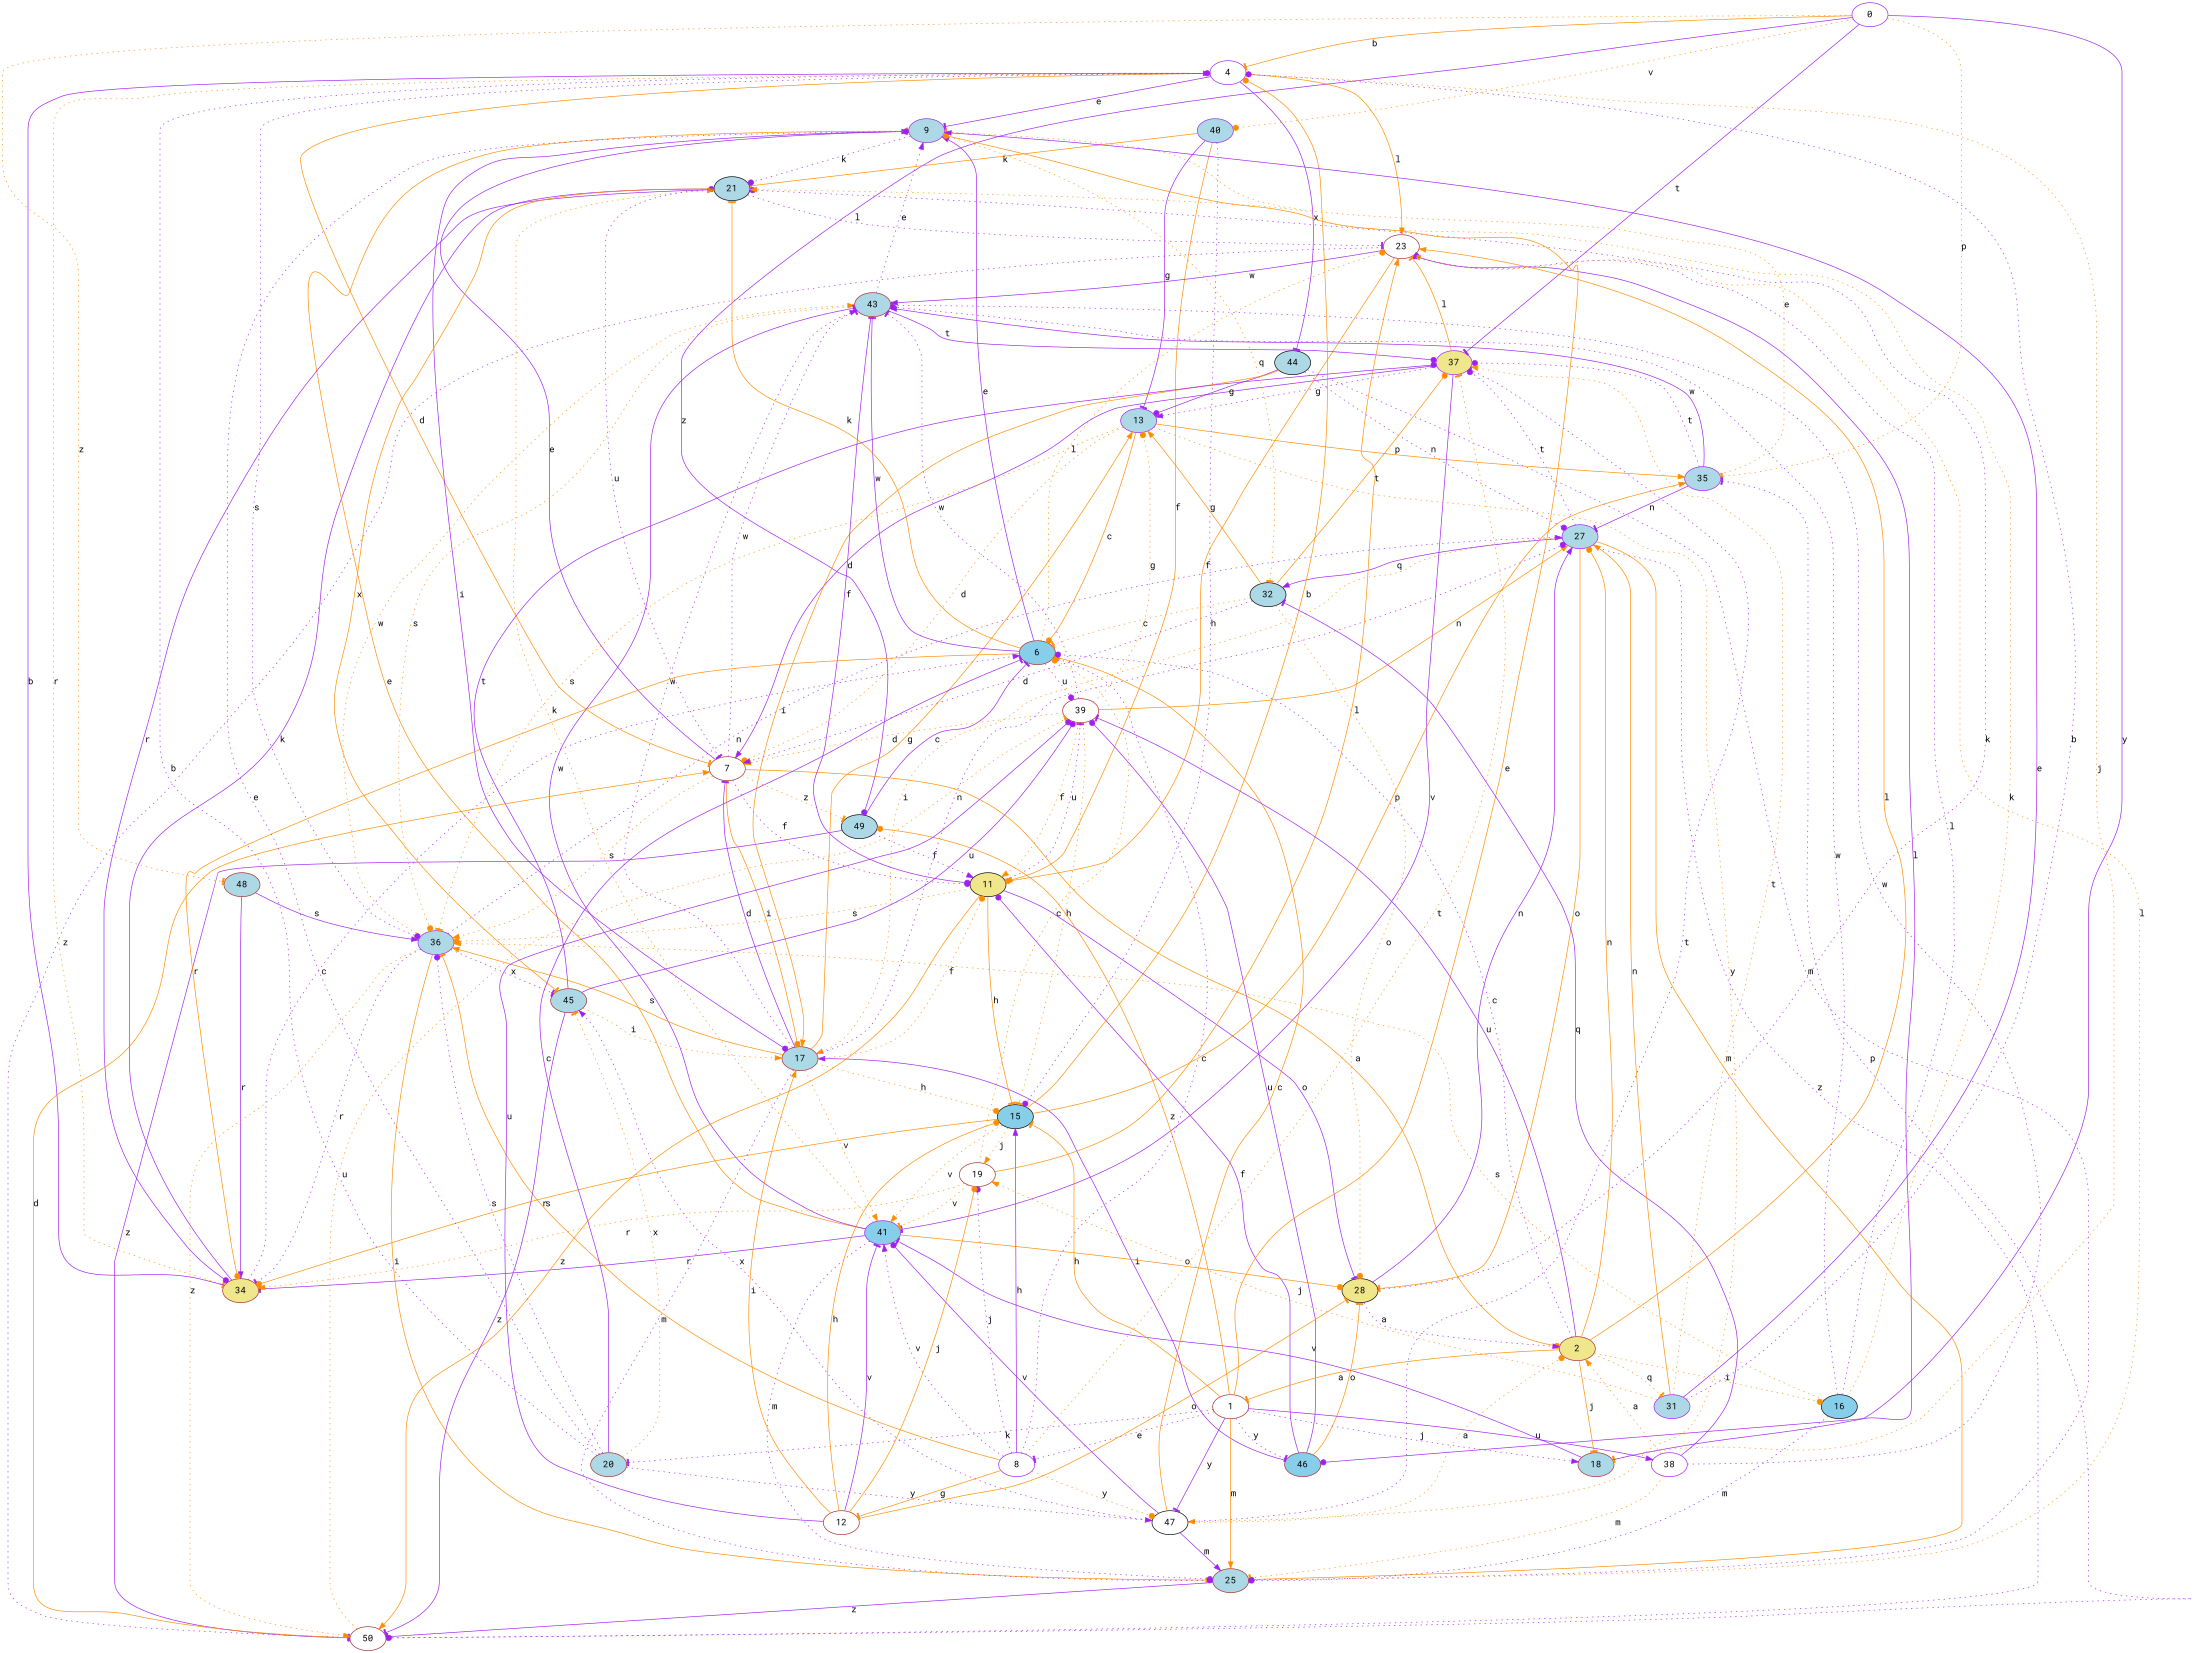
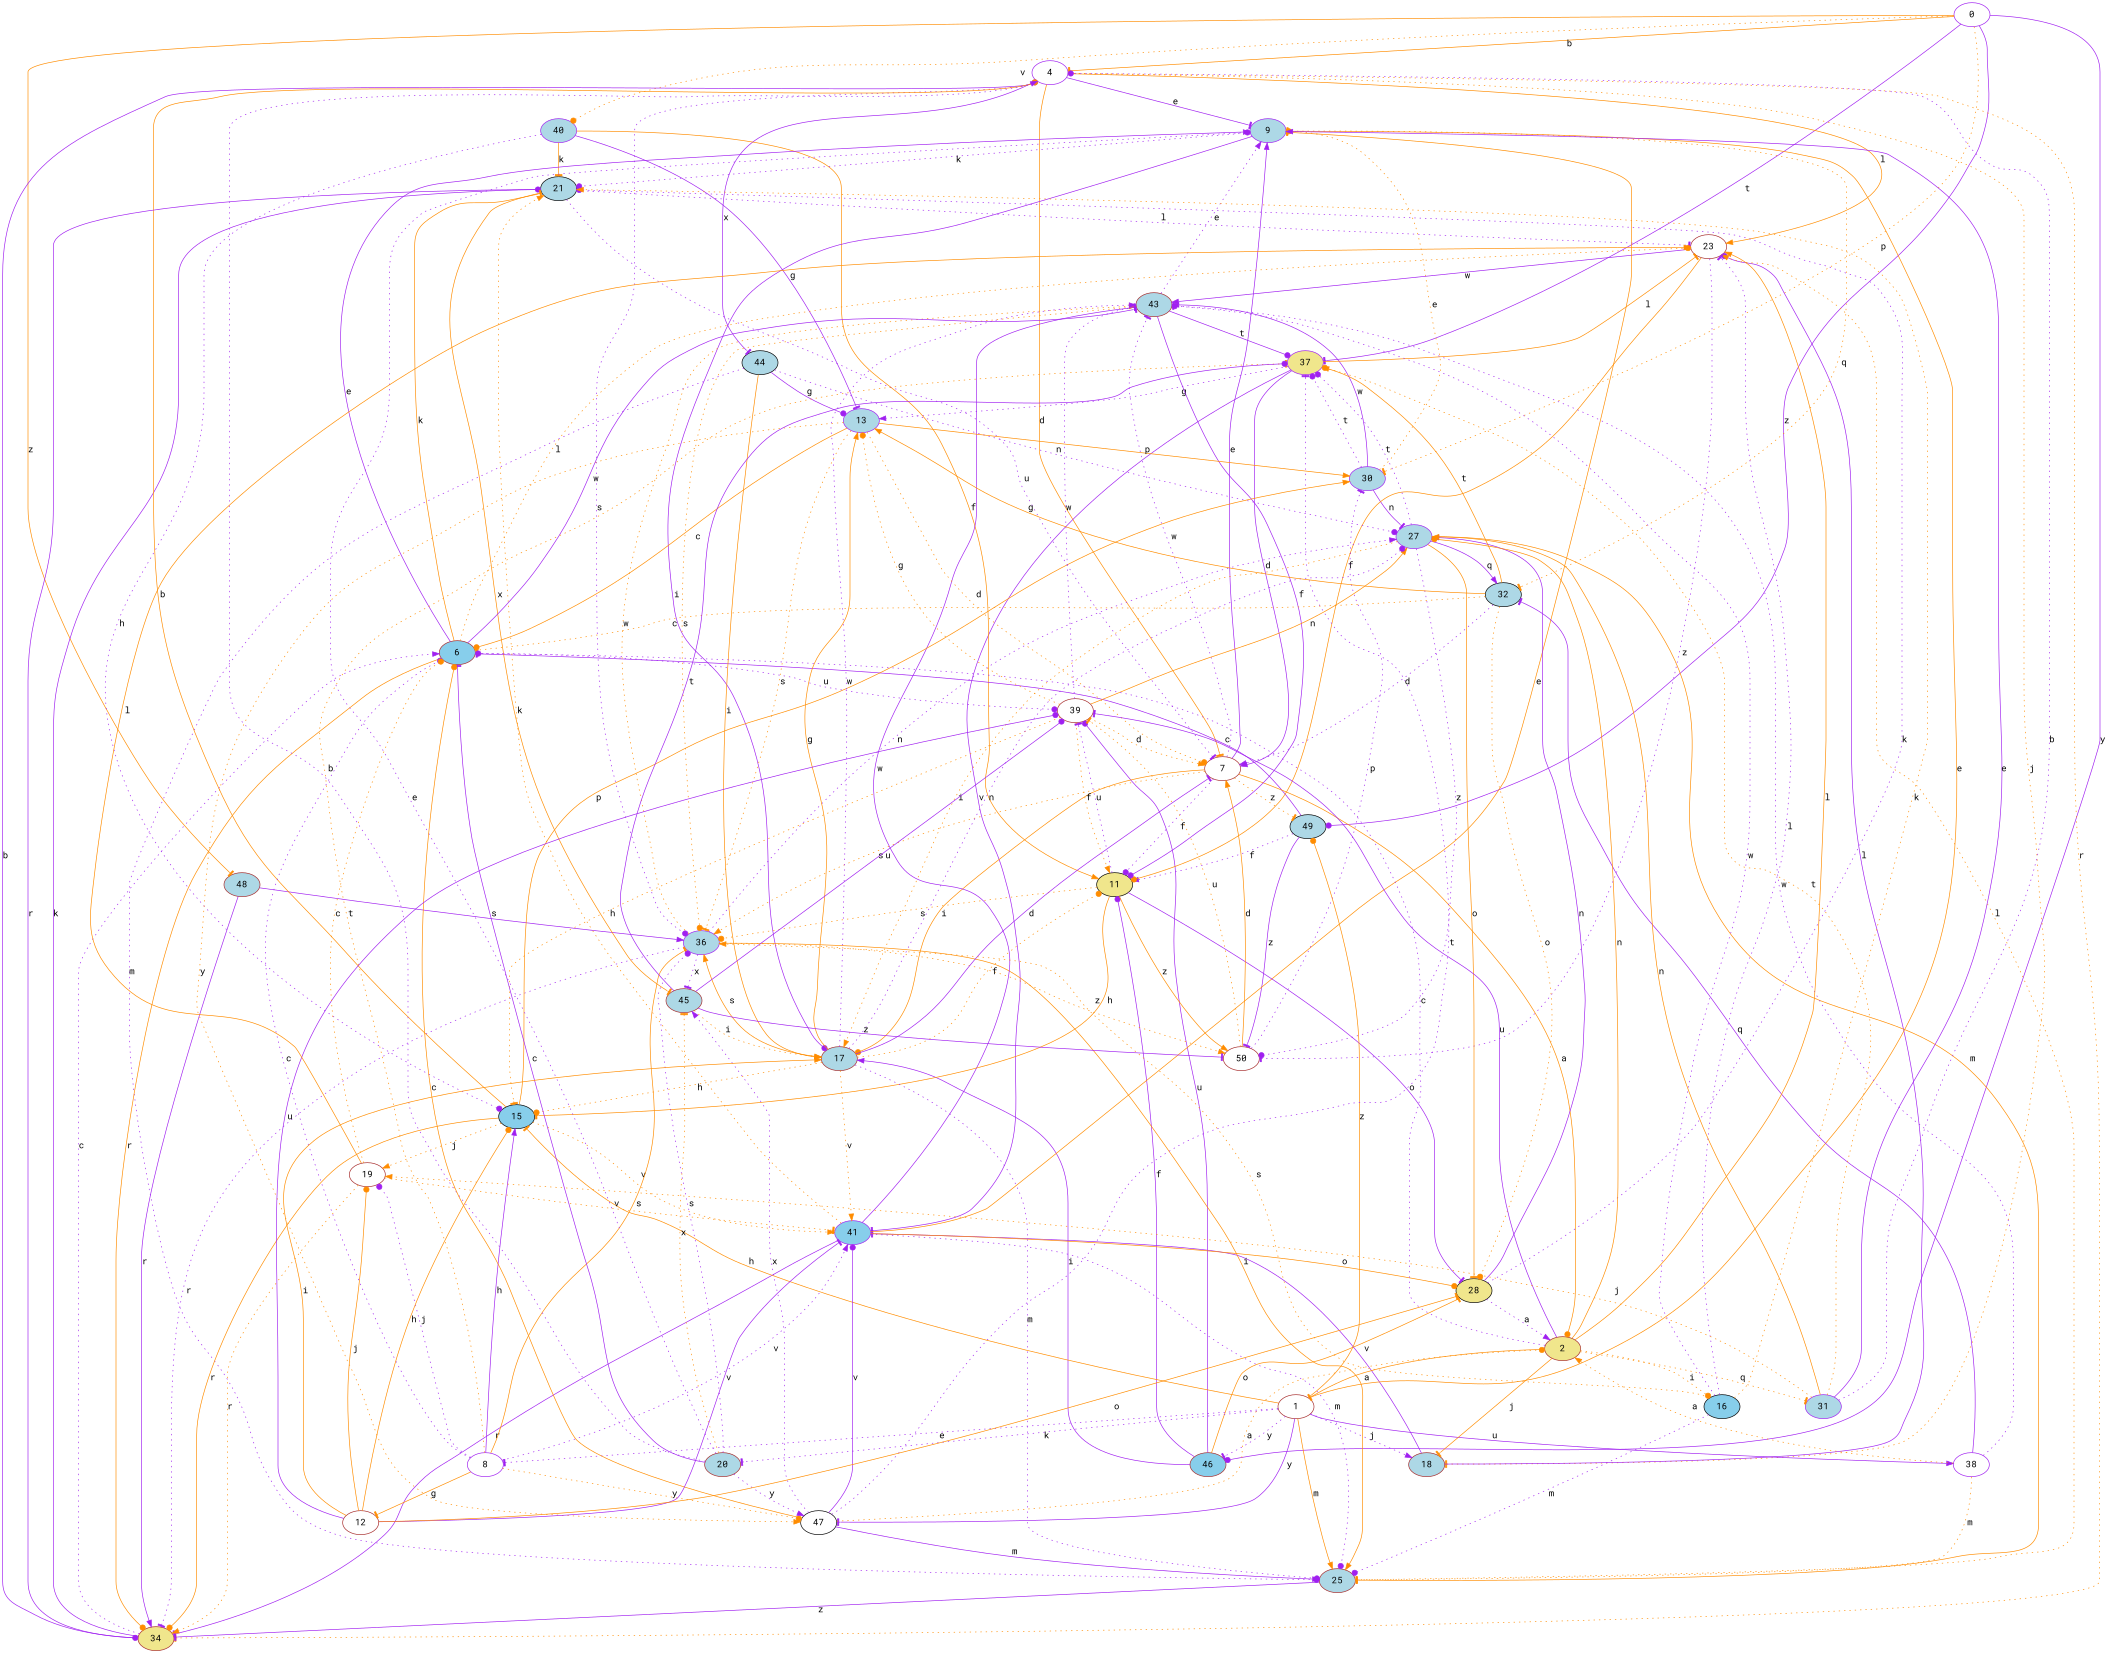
(455, 36) -> (561, 33)
(1703, 479) -> (1367, 479)
(801, 1610) -> (748, 1610)
